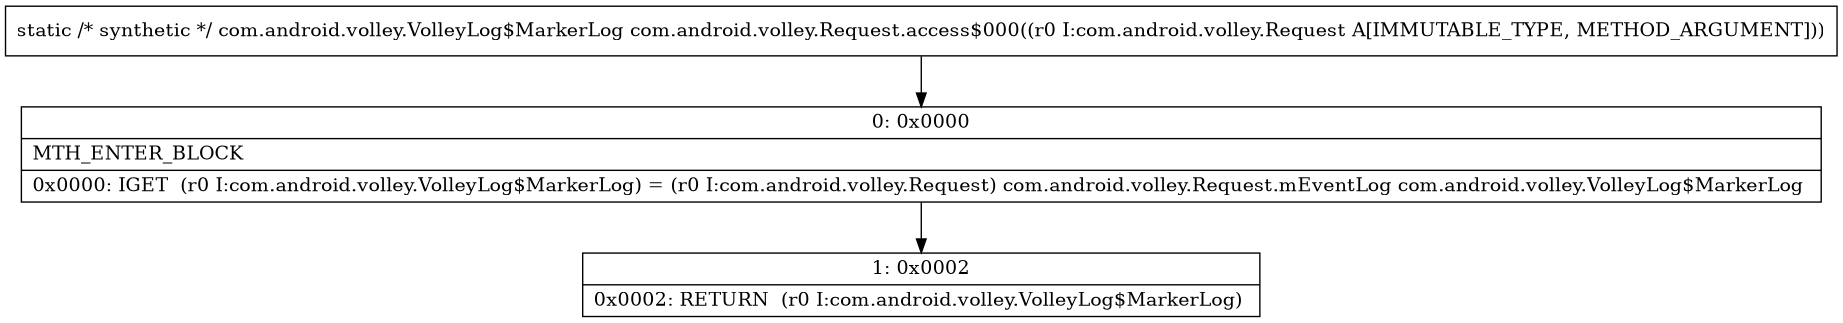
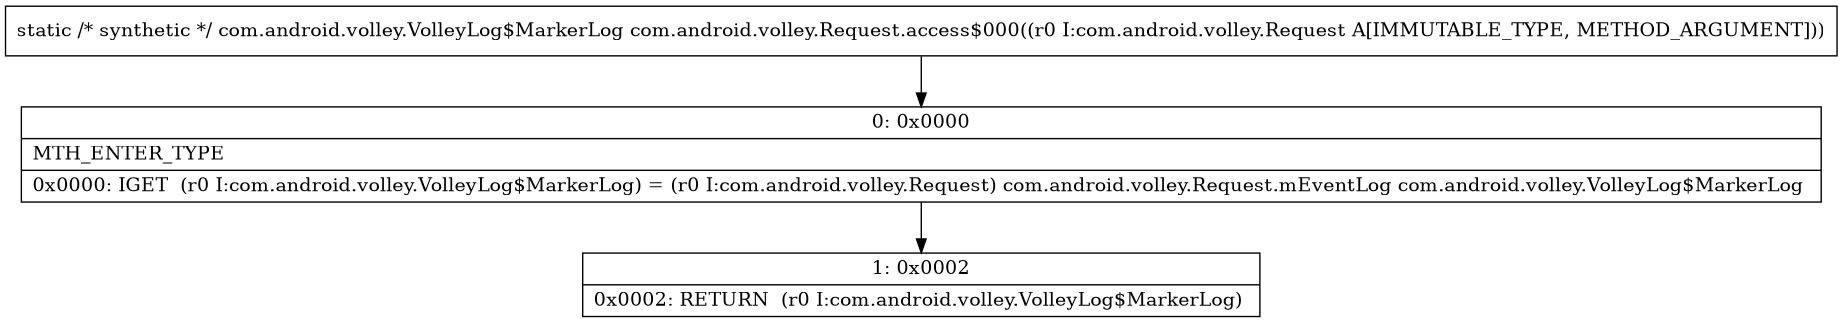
(139, 154) -> (129, 154)
